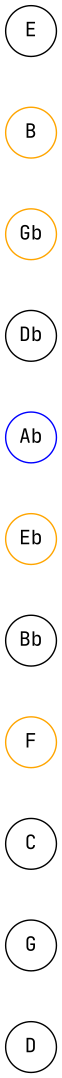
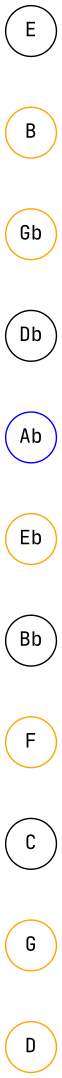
(31, 945) -> (31, 945)
(31, 1047) -> (31, 1047)
